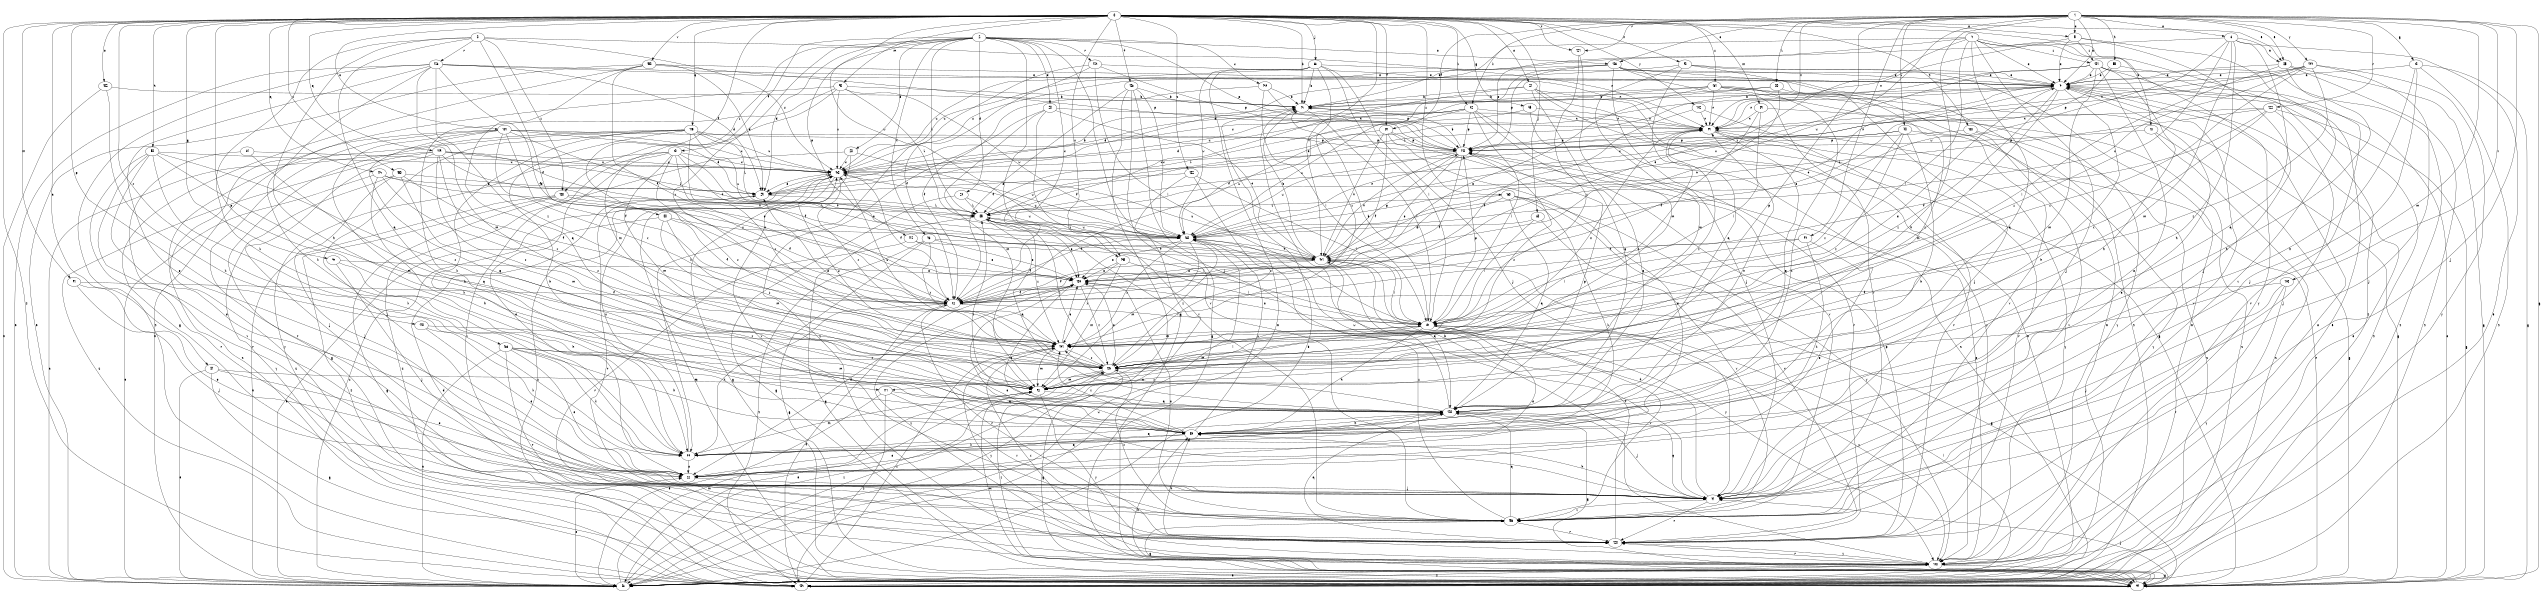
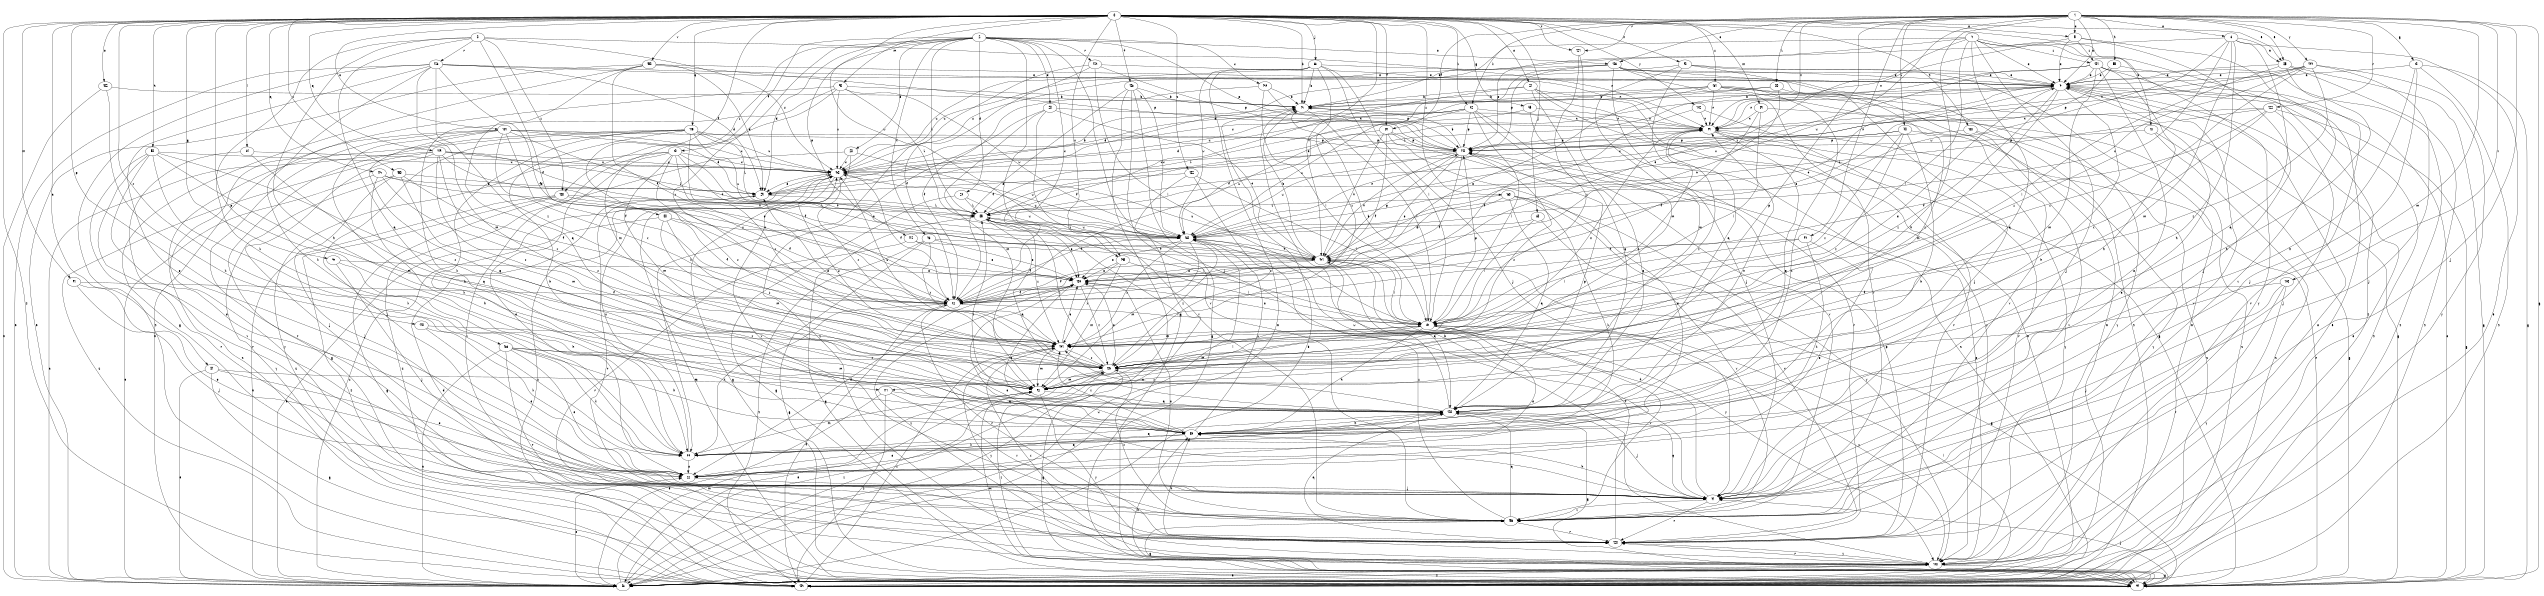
none -> (620, 18)
